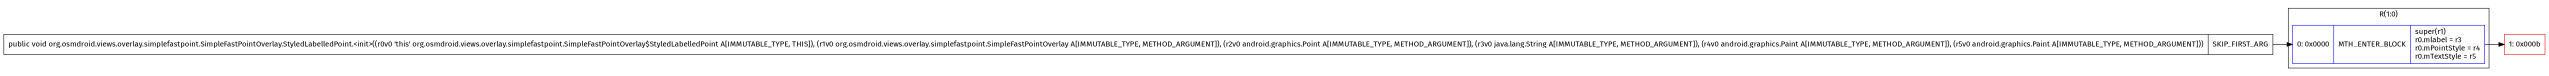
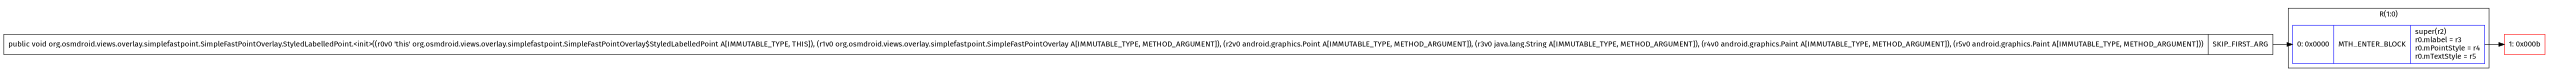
(2431, 32) -> (2431, 32)
